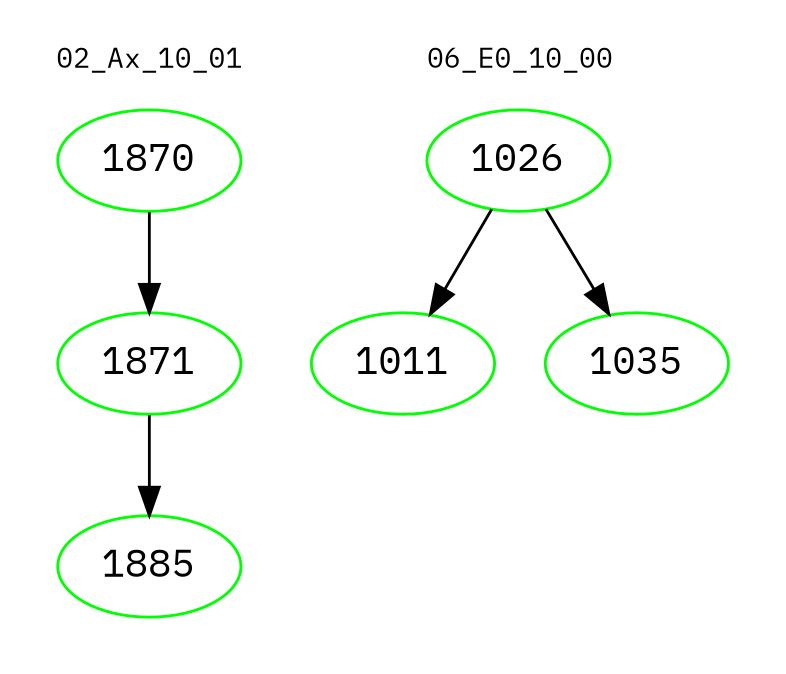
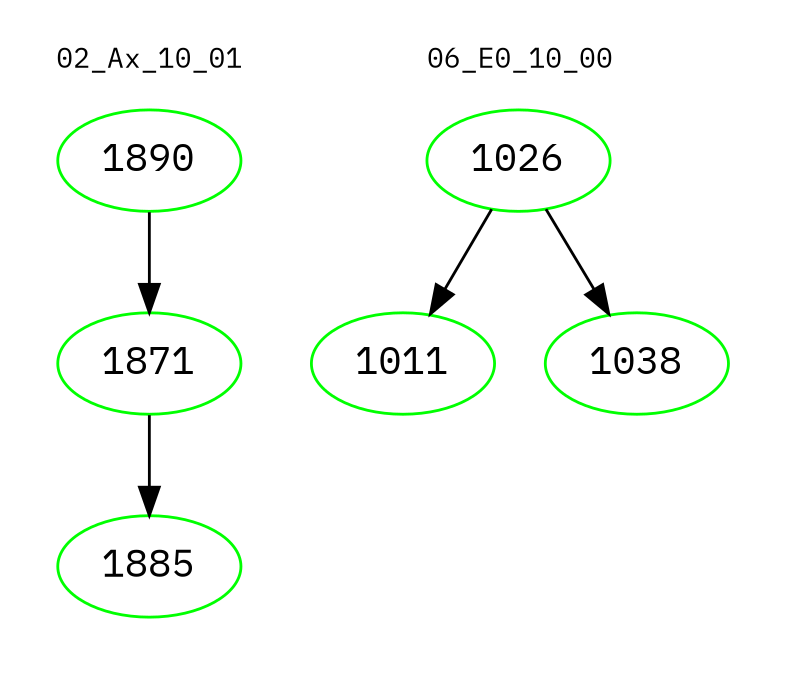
(149, 161) -> (149, 161)
(637, 364) -> (637, 364)
